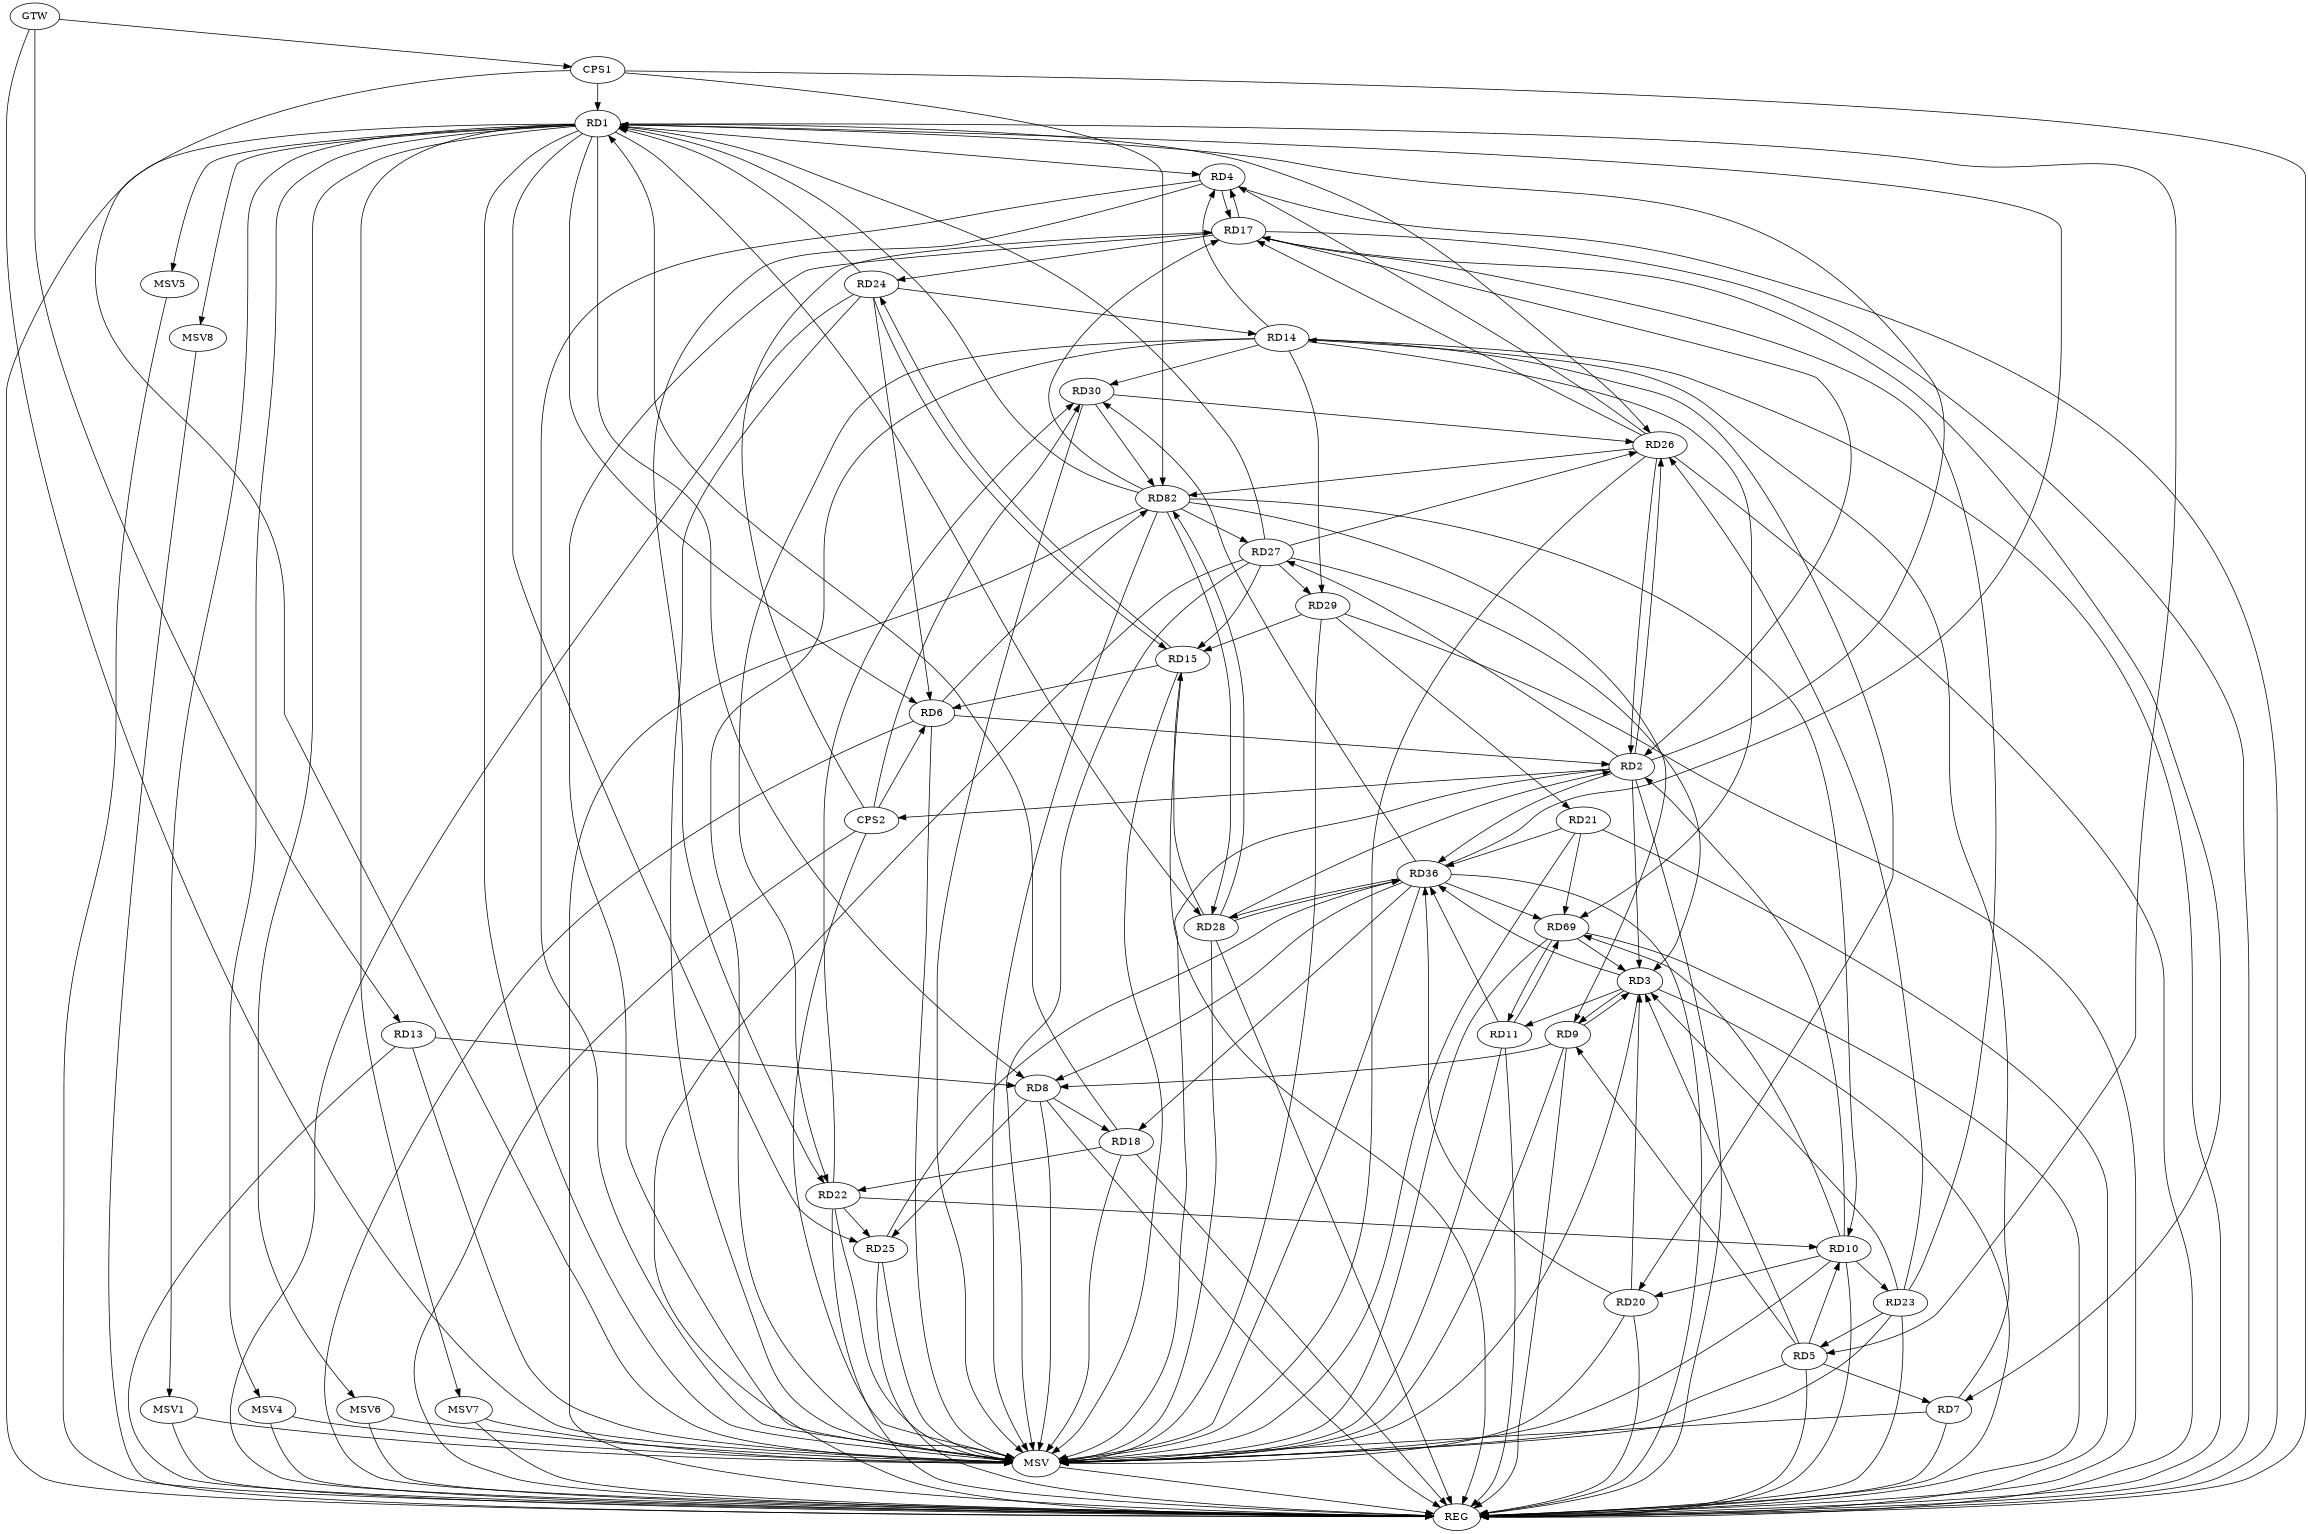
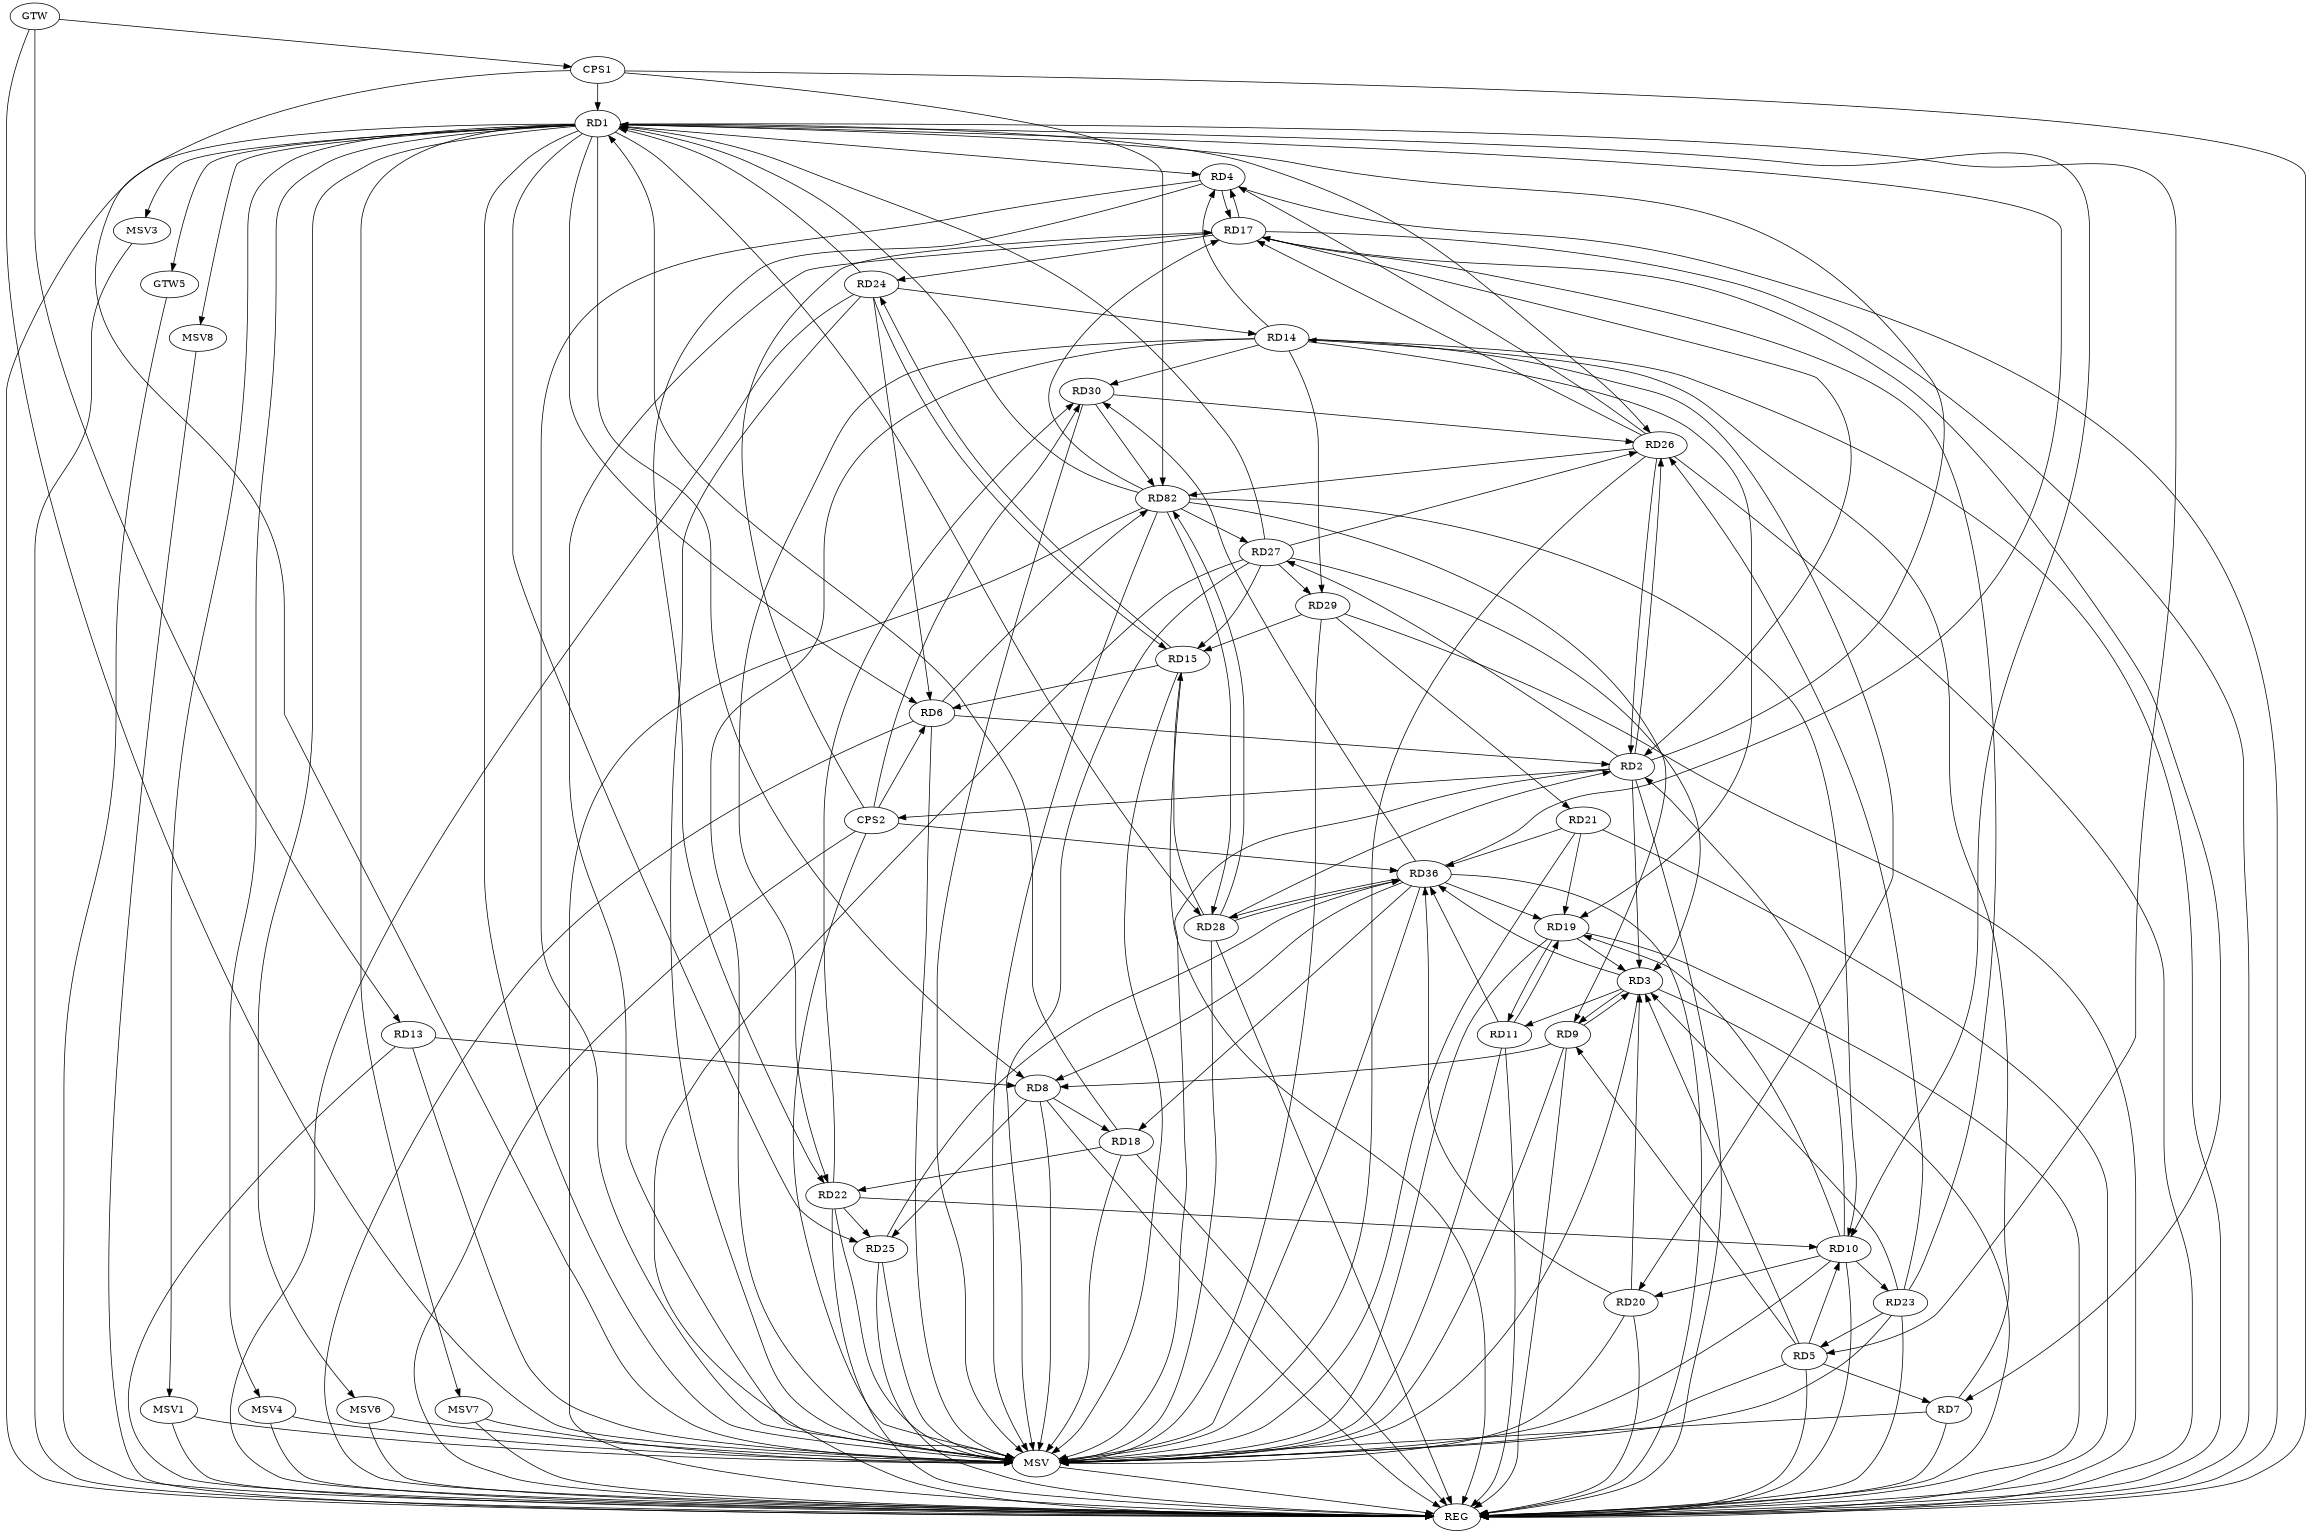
none -> (1836, 165)
none -> (142, 231)
(170, 284) -> (170, 284)
(1524, 808) -> (1157, 848)
(1562, 928) -> (1562, 928)
